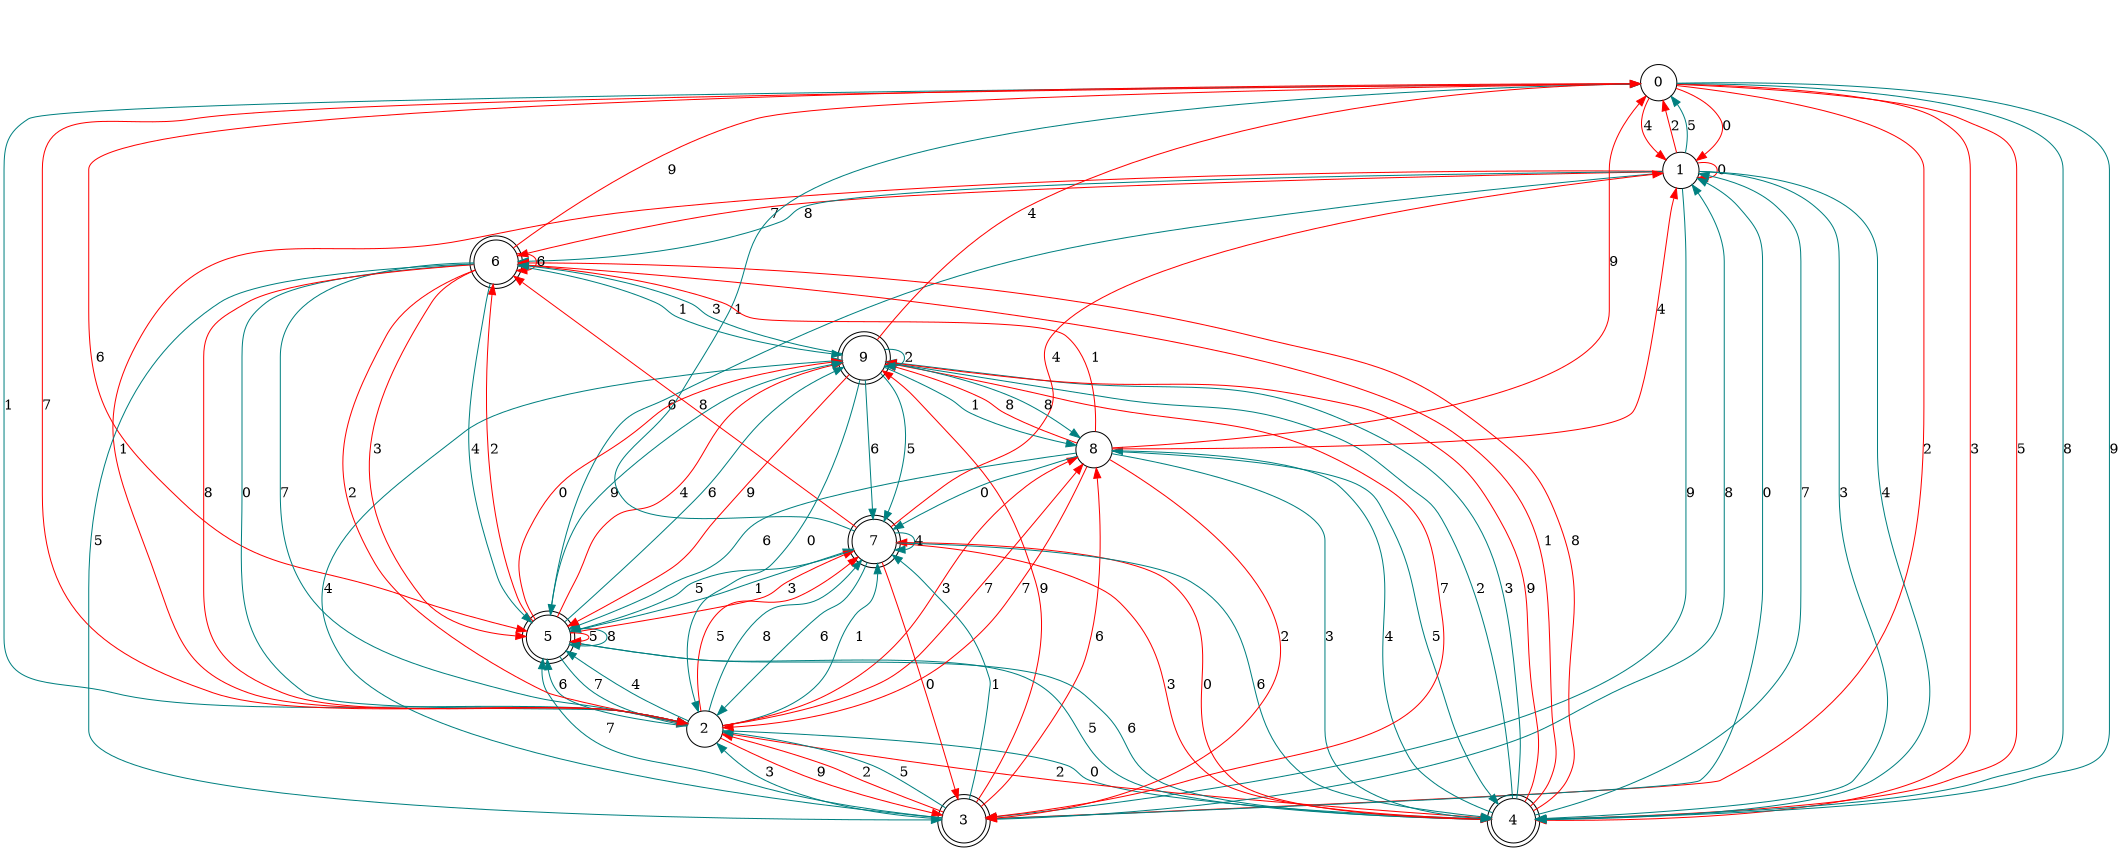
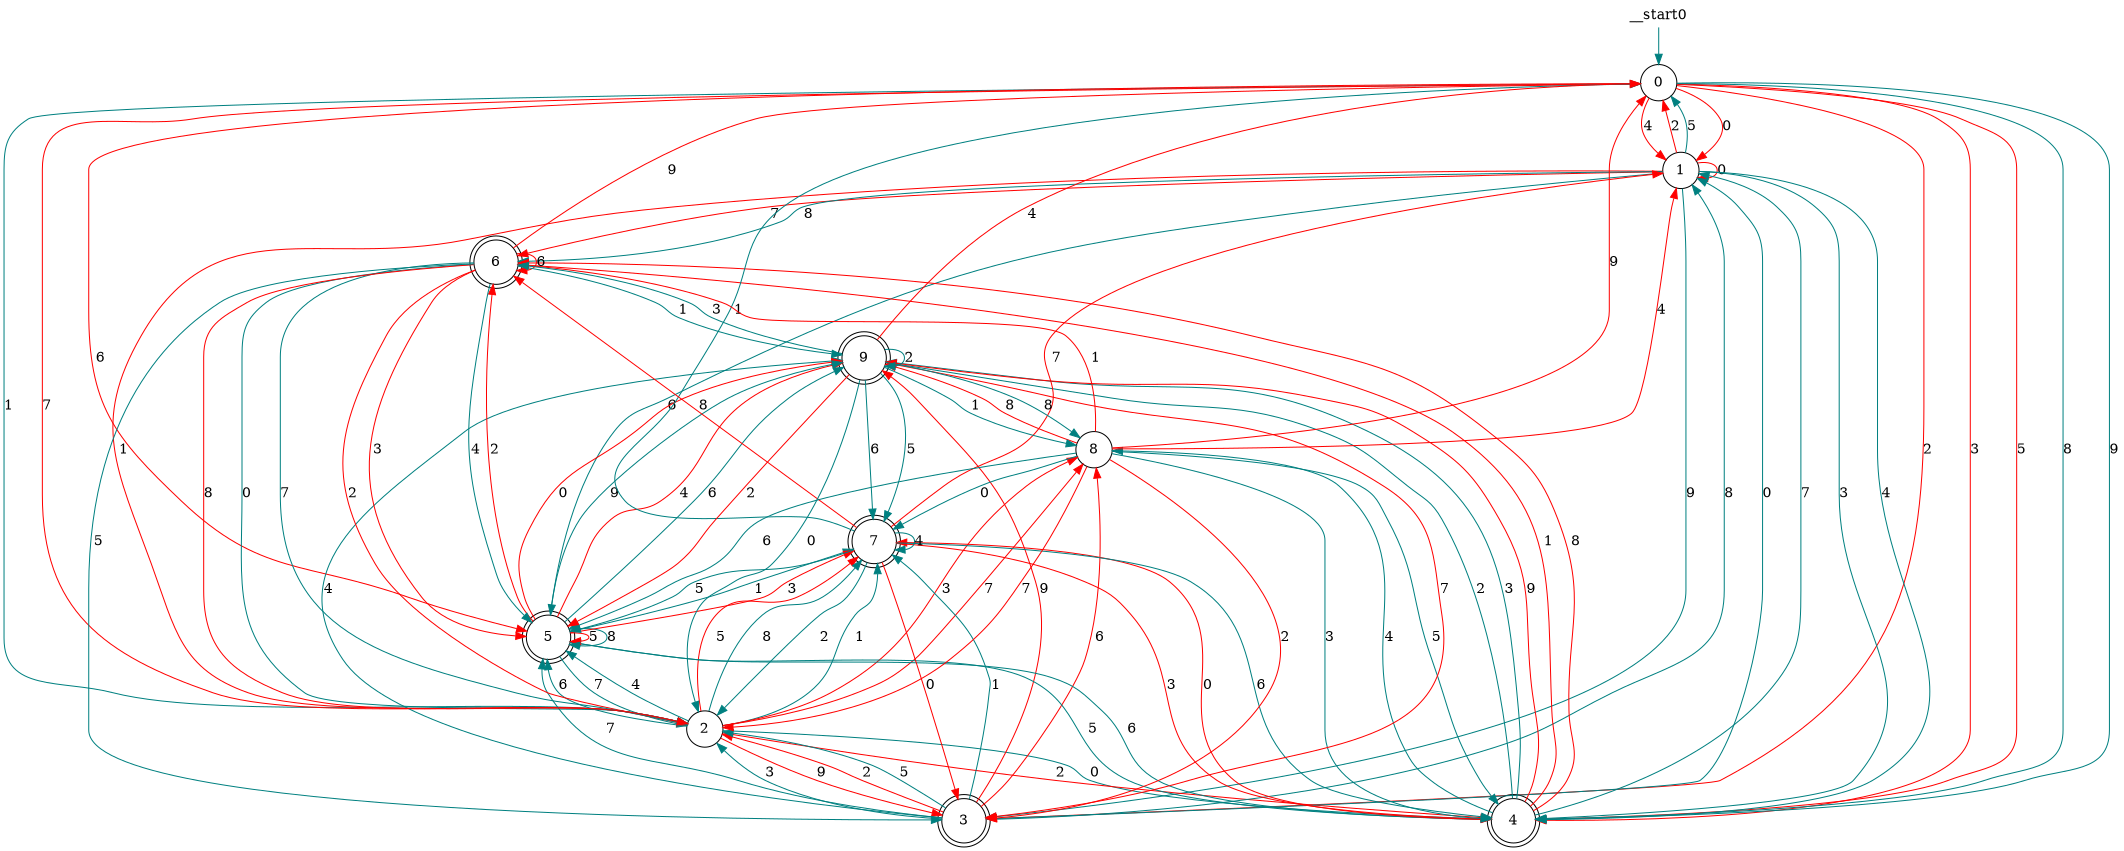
none -> (1659, 16)
(1057, 358) -> (1057, 358)
(751, 494) -> (751, 494)
(825, 637) -> (825, 637)
